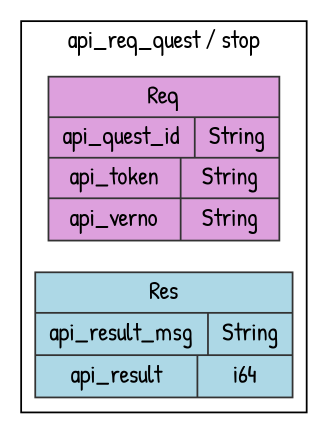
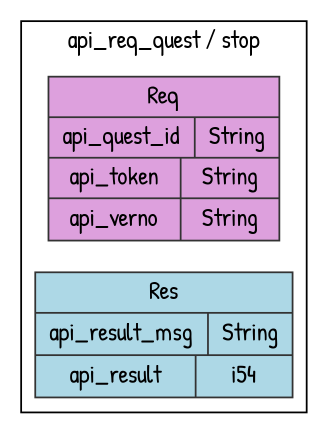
(245, 375) -> (244, 375)
